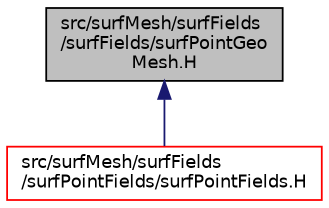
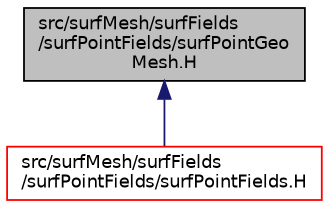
(164, 44) -> (164, 44)
